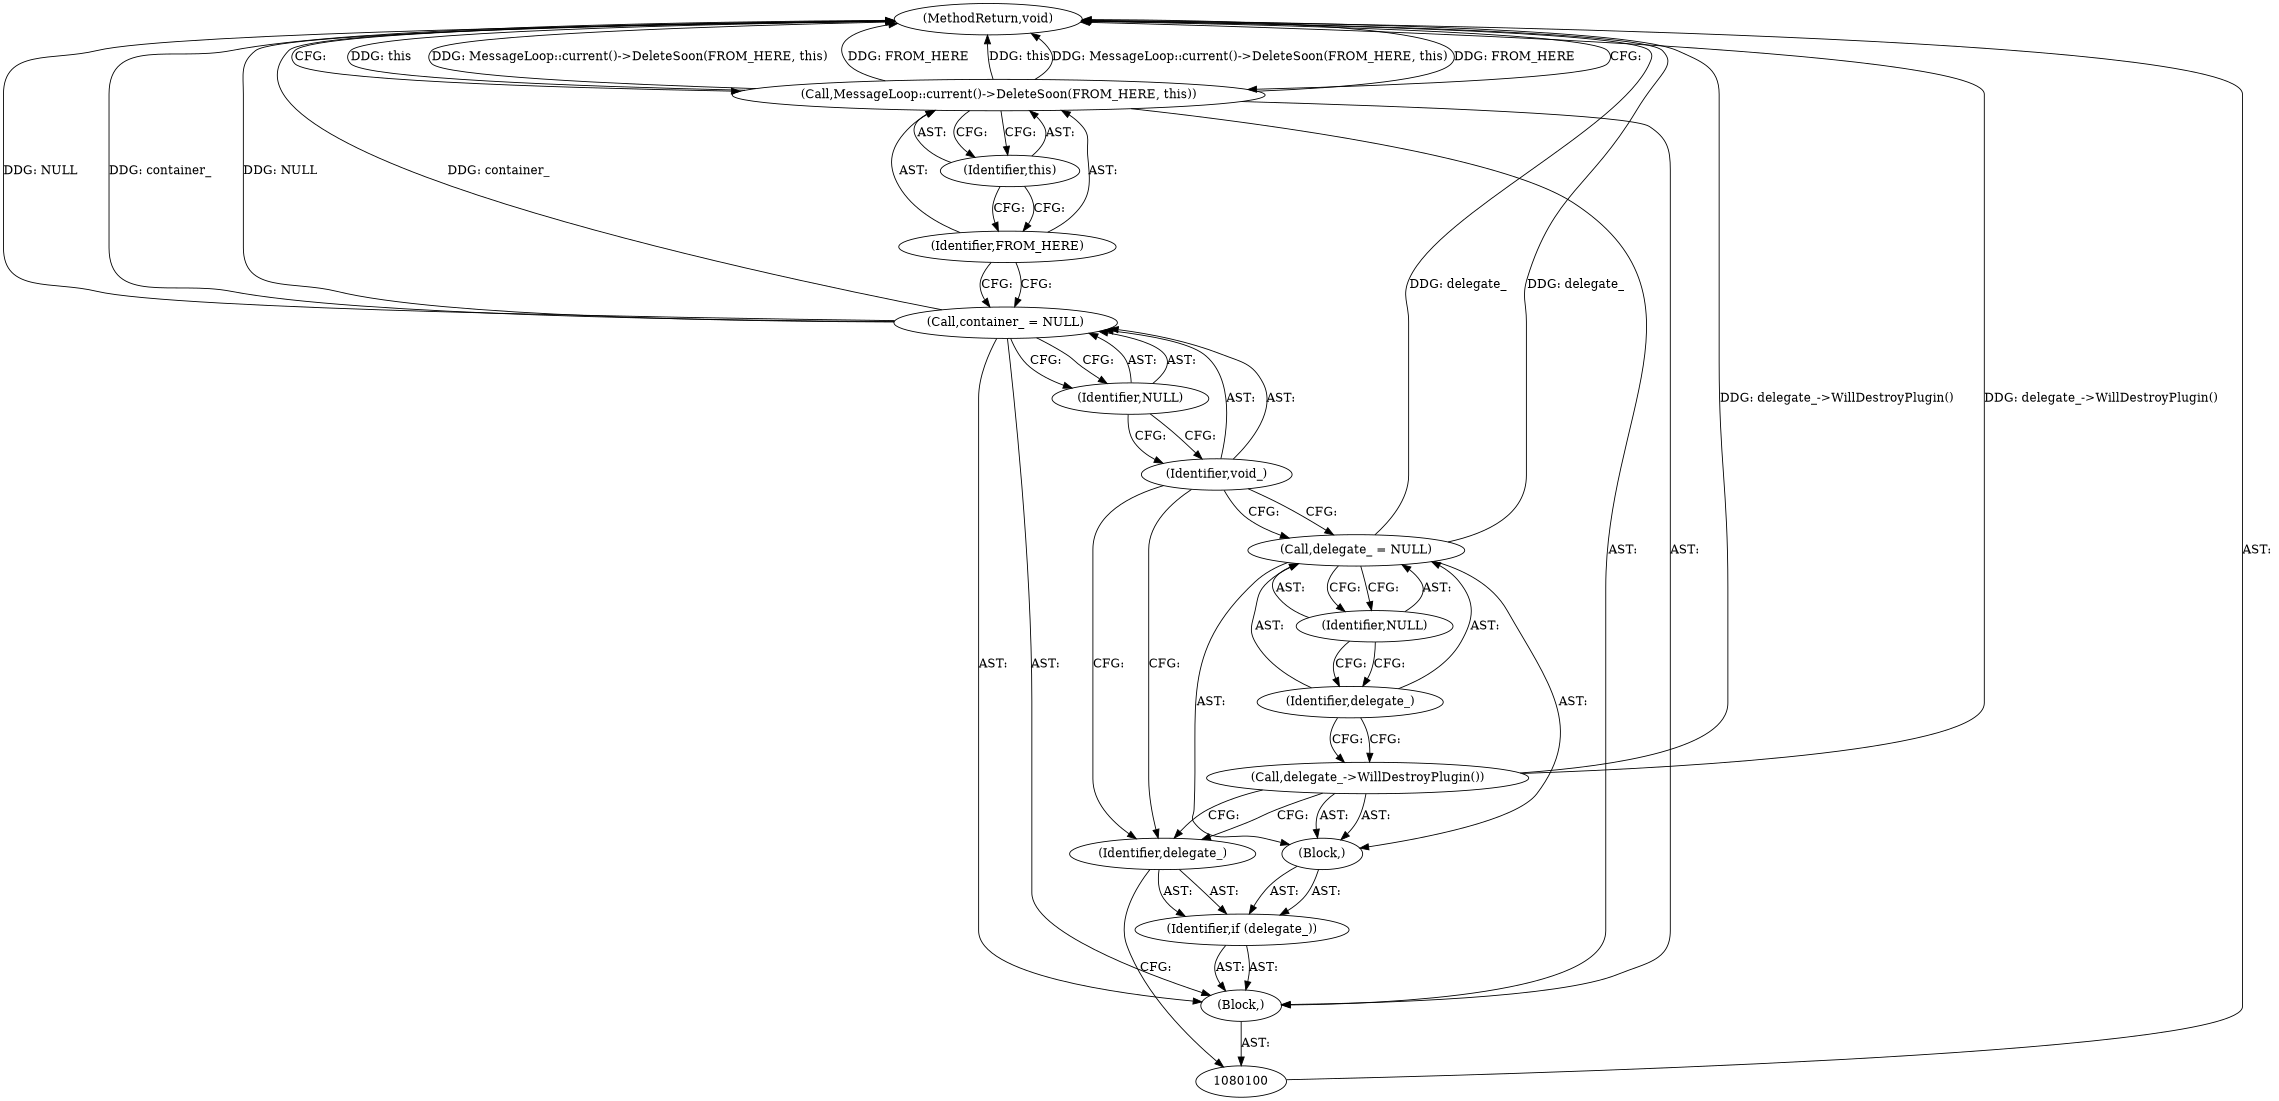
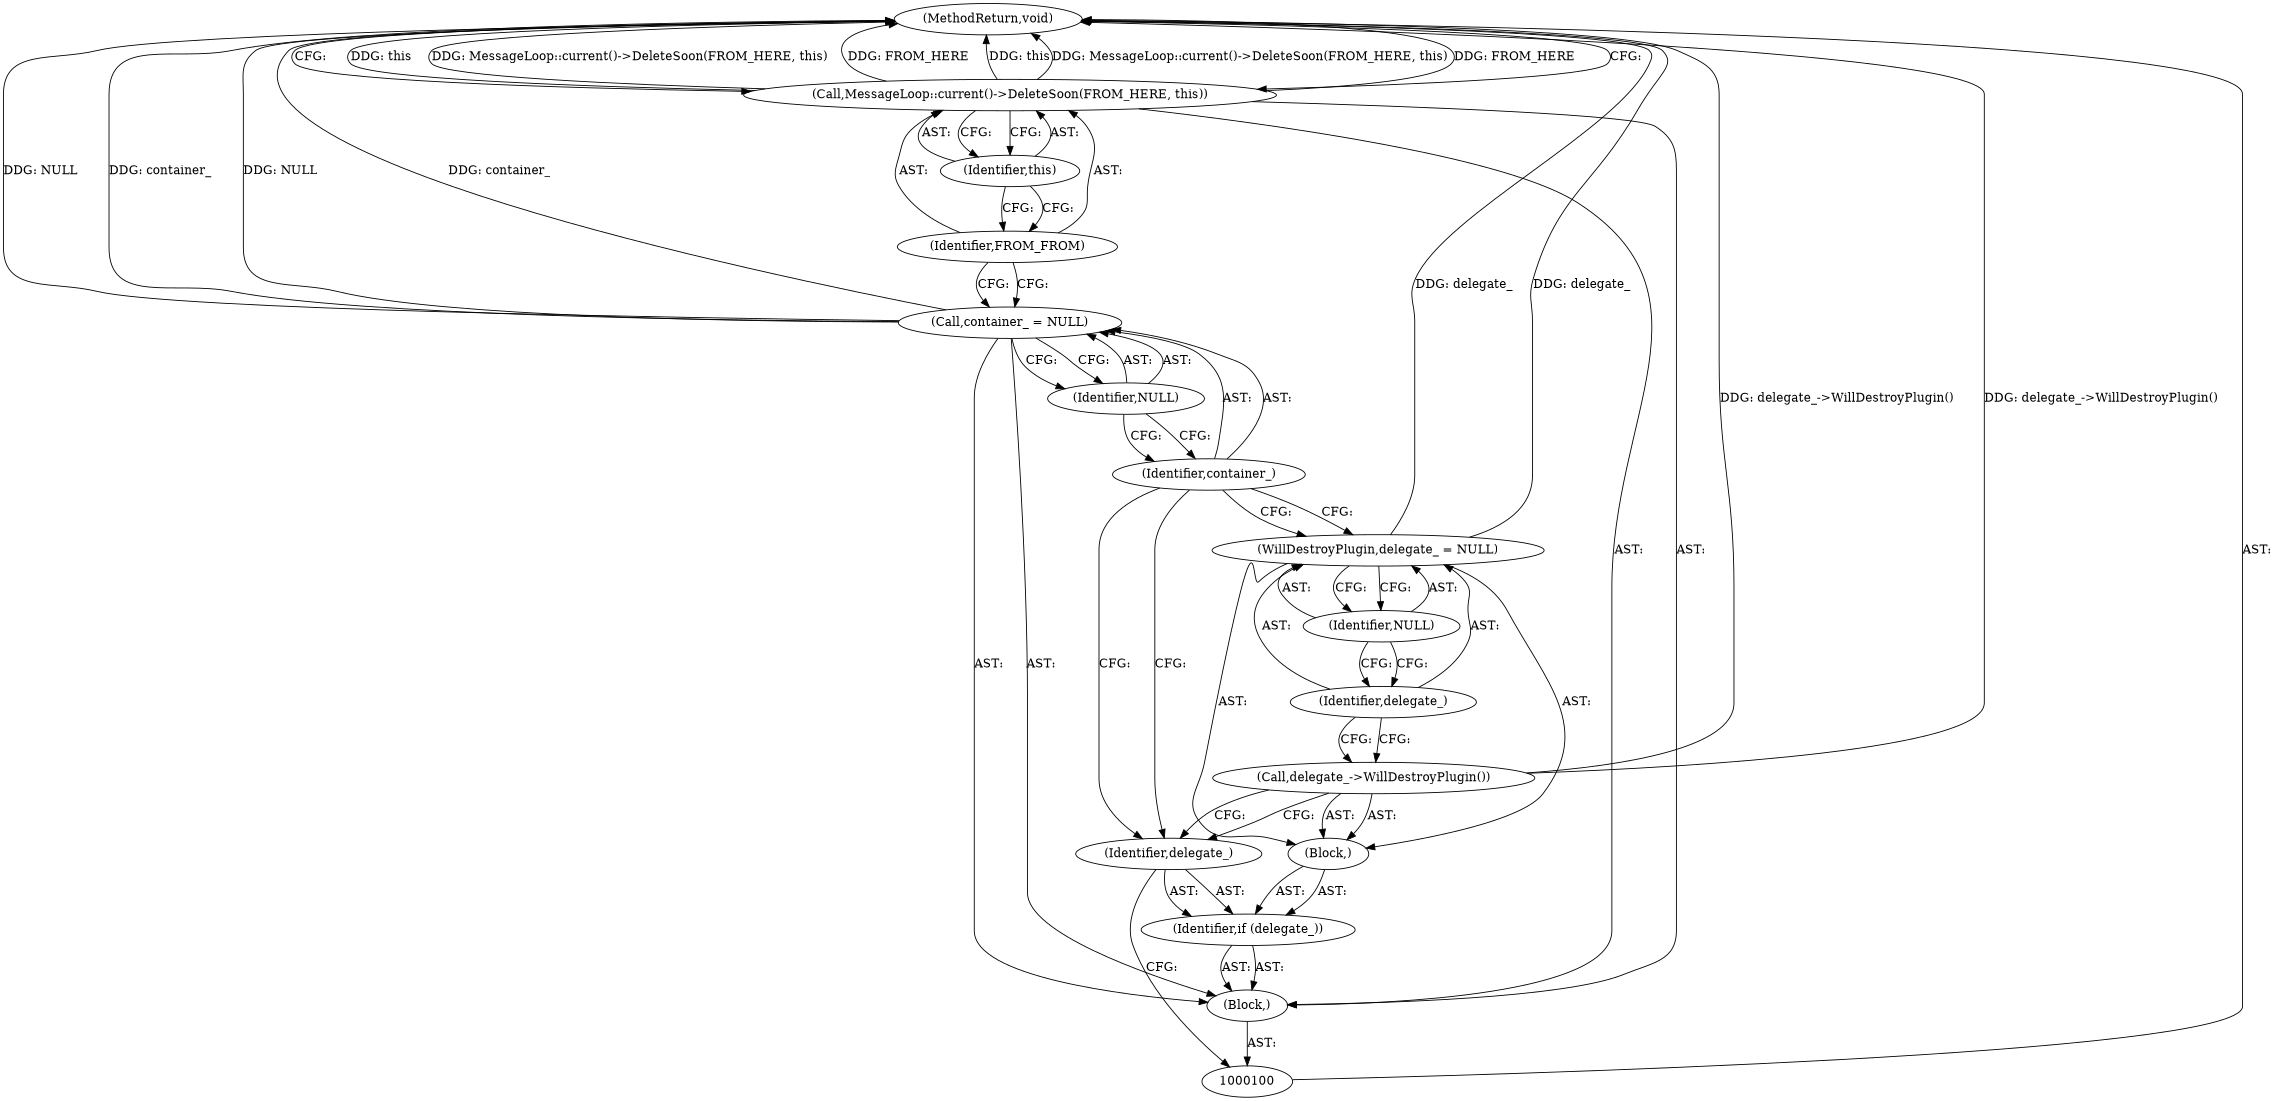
(1007, 247) -> (1007, 247)
(1217, 474) -> (1209, 474)
(1356, 550) -> (1378, 550)
(1241, 1082) -> (1247, 1082)
